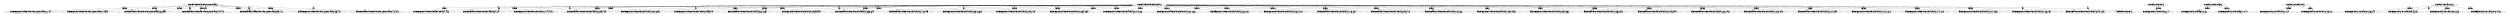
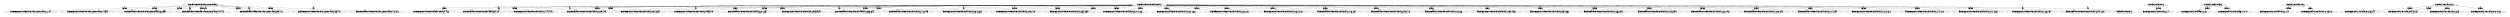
(2429, 8) -> (2429, 8)
(2465, 8) -> (2470, 7)
